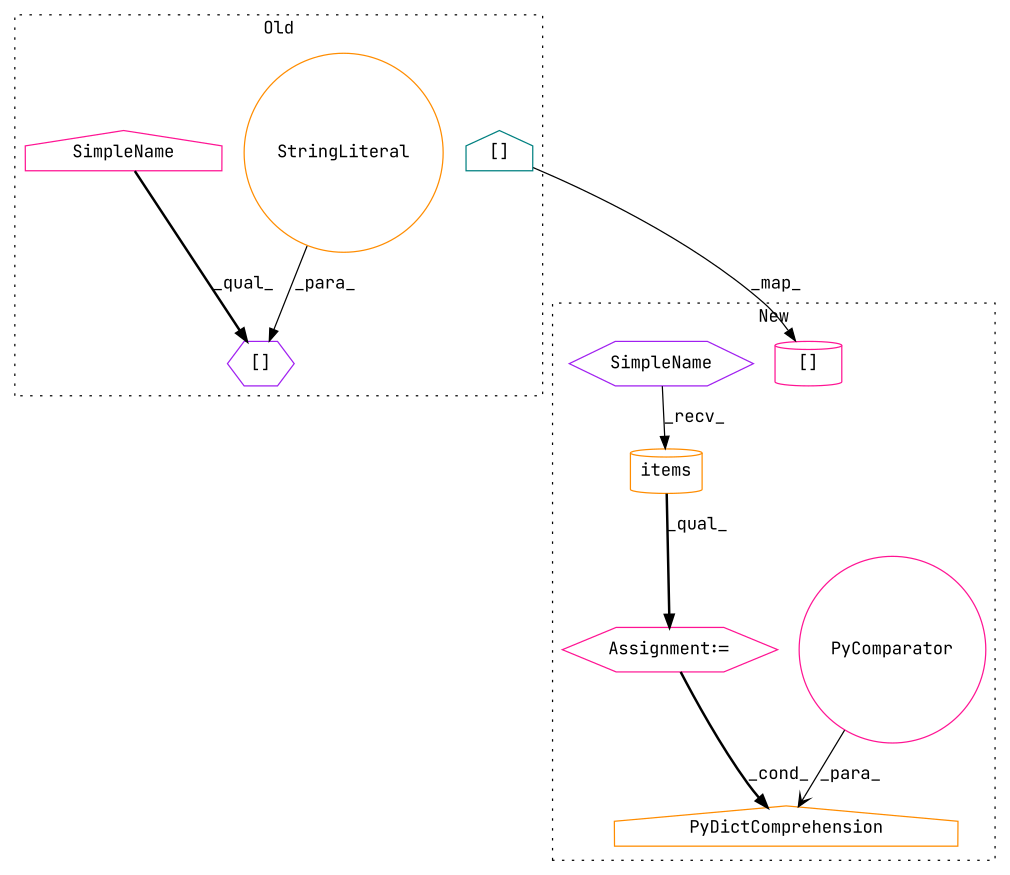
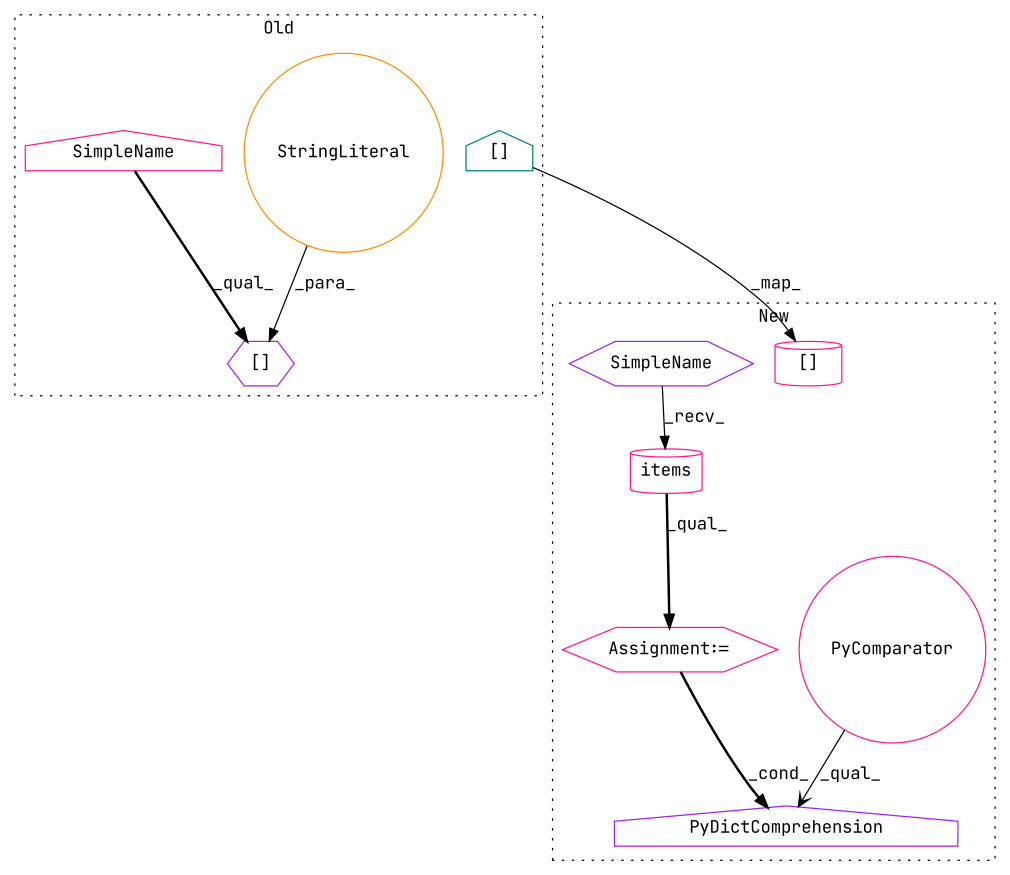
(666, 471) -> (666, 471)
(850, 774) -> (850, 774)
(786, 828) -> (786, 828)
